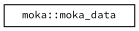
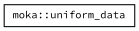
(69, 16) -> (69, 16)
